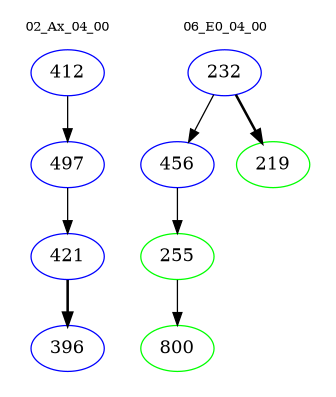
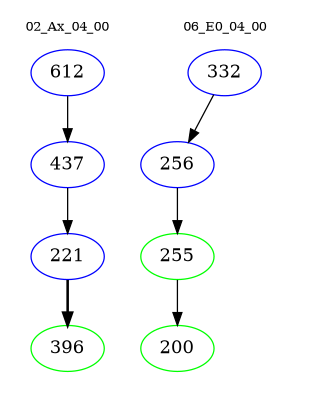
(68, 73) -> (68, 73)
(225, 73) -> (225, 73)
(68, 165) -> (68, 165)
(177, 165) -> (177, 165)
(273, 165) -> none
(68, 257) -> (68, 257)
(68, 348) -> (68, 348)
(177, 348) -> (177, 348)
